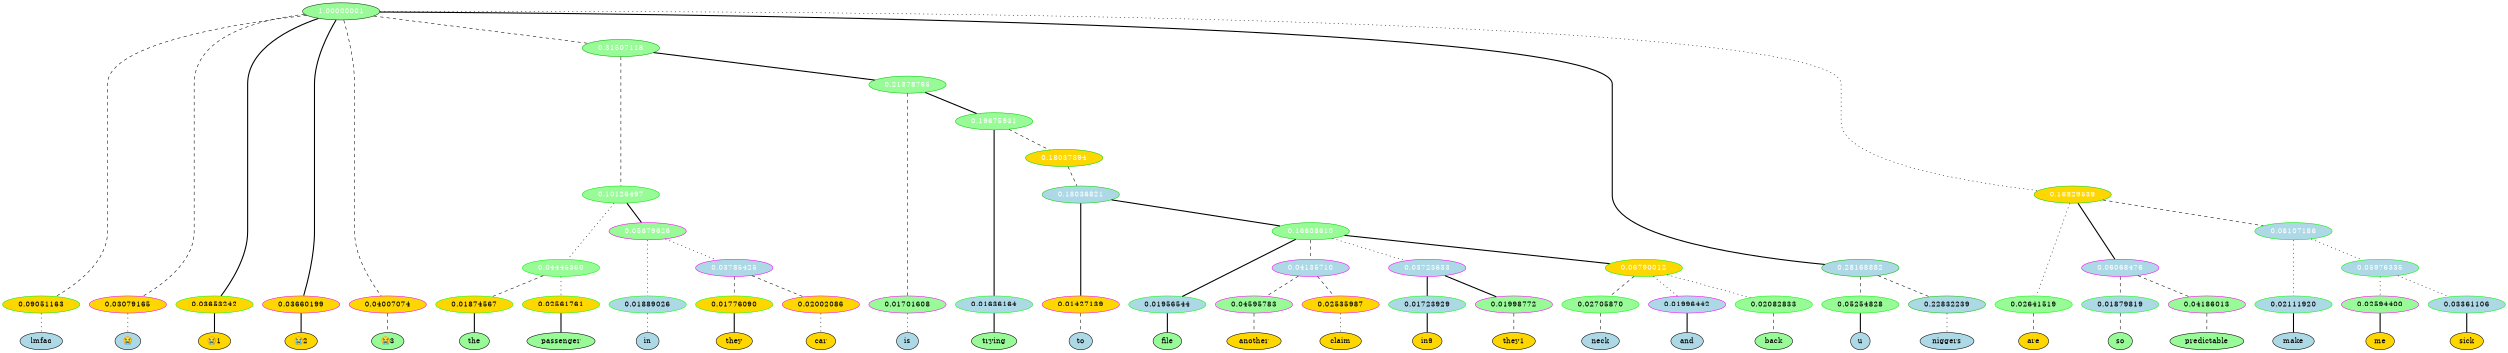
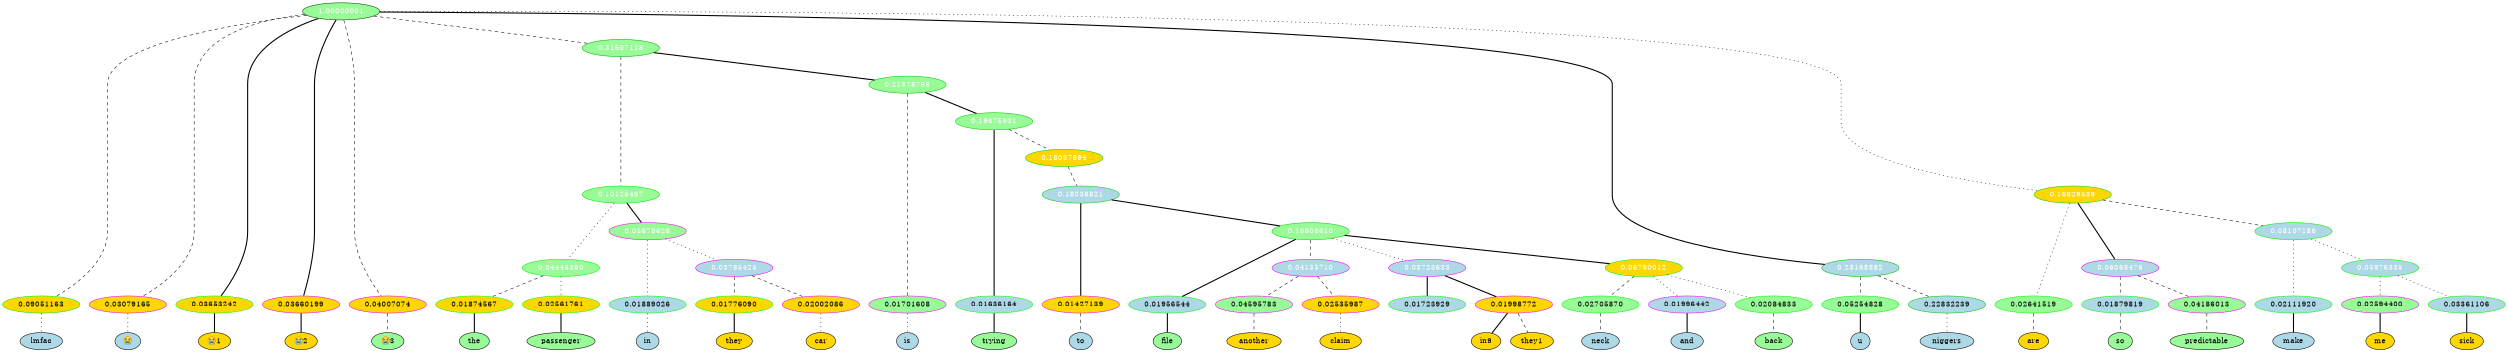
(1514, 305) -> (1514, 305)
(1774, 305) -> (1774, 305)
(1427, 323) -> (1500, 323)
